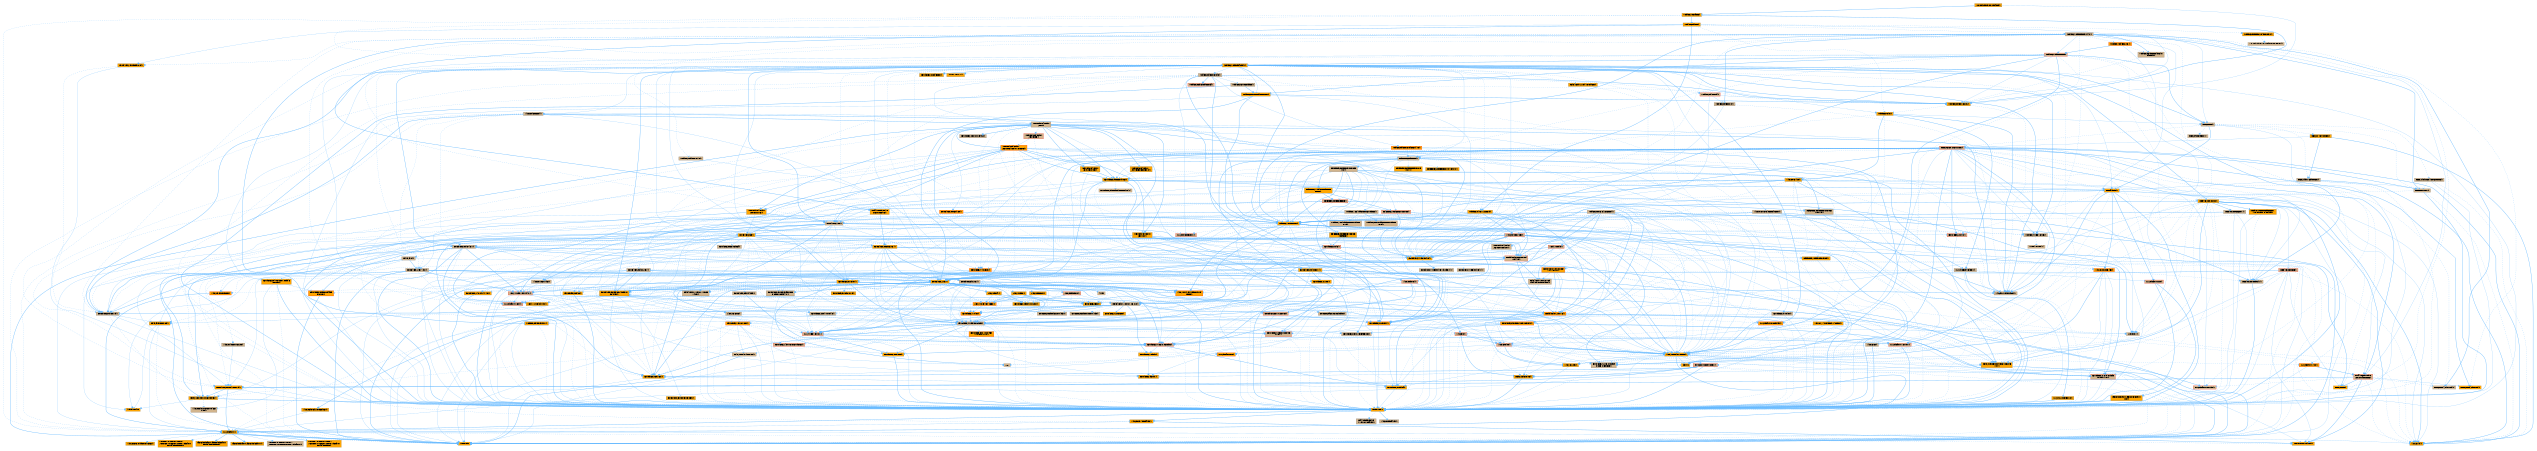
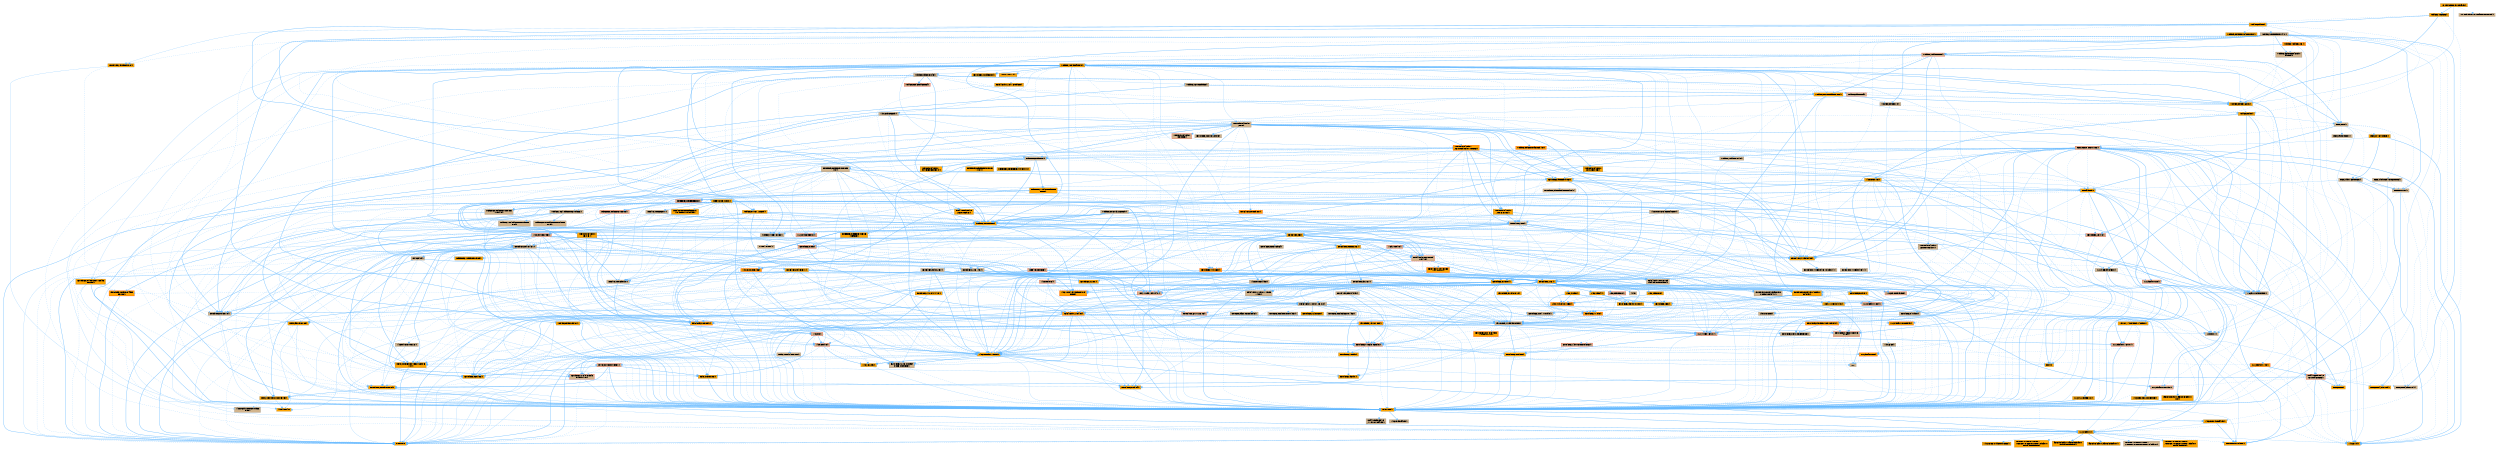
(2262, 38) -> (2465, 10)
(220, 293) -> (1896, 293)
(1635, 361) -> (936, 361)
(681, 398) -> none
